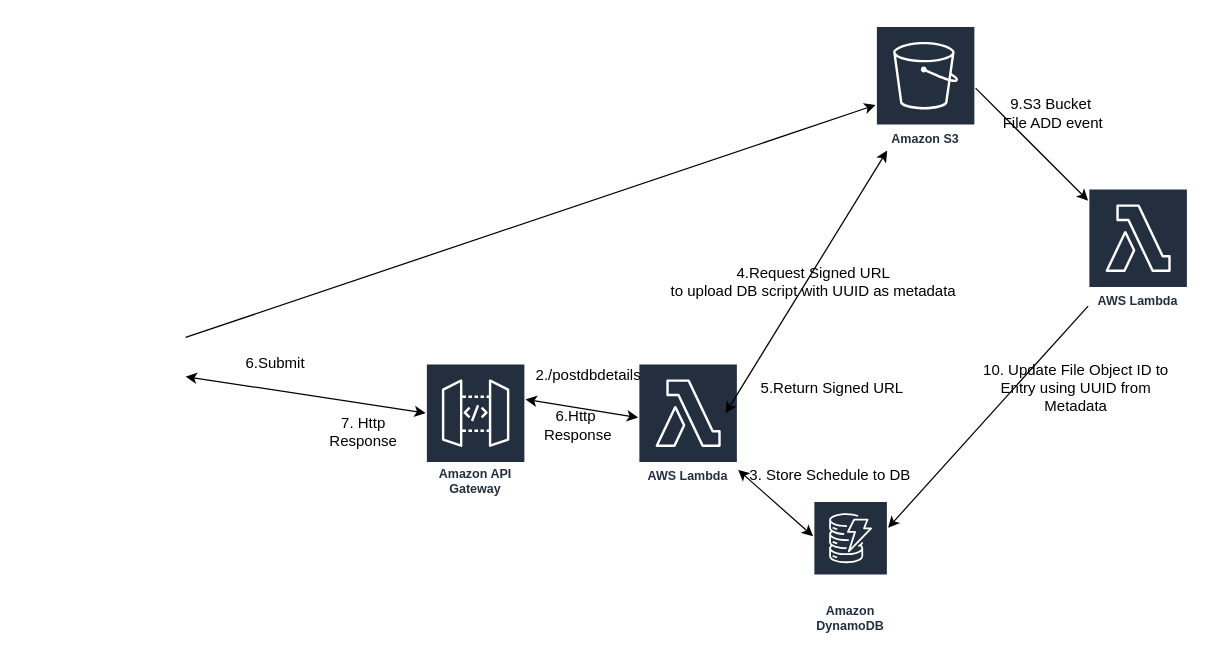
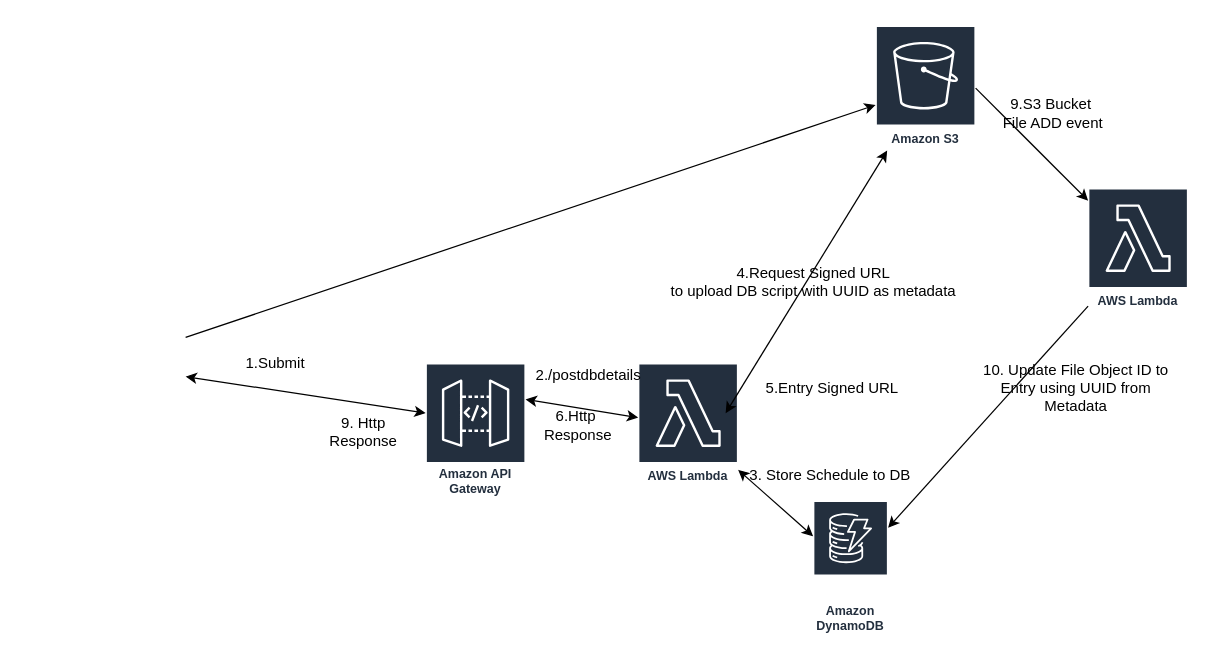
(276, 363) -> (276, 363)
(833, 388) -> (833, 388)
(364, 432) -> (364, 432)
